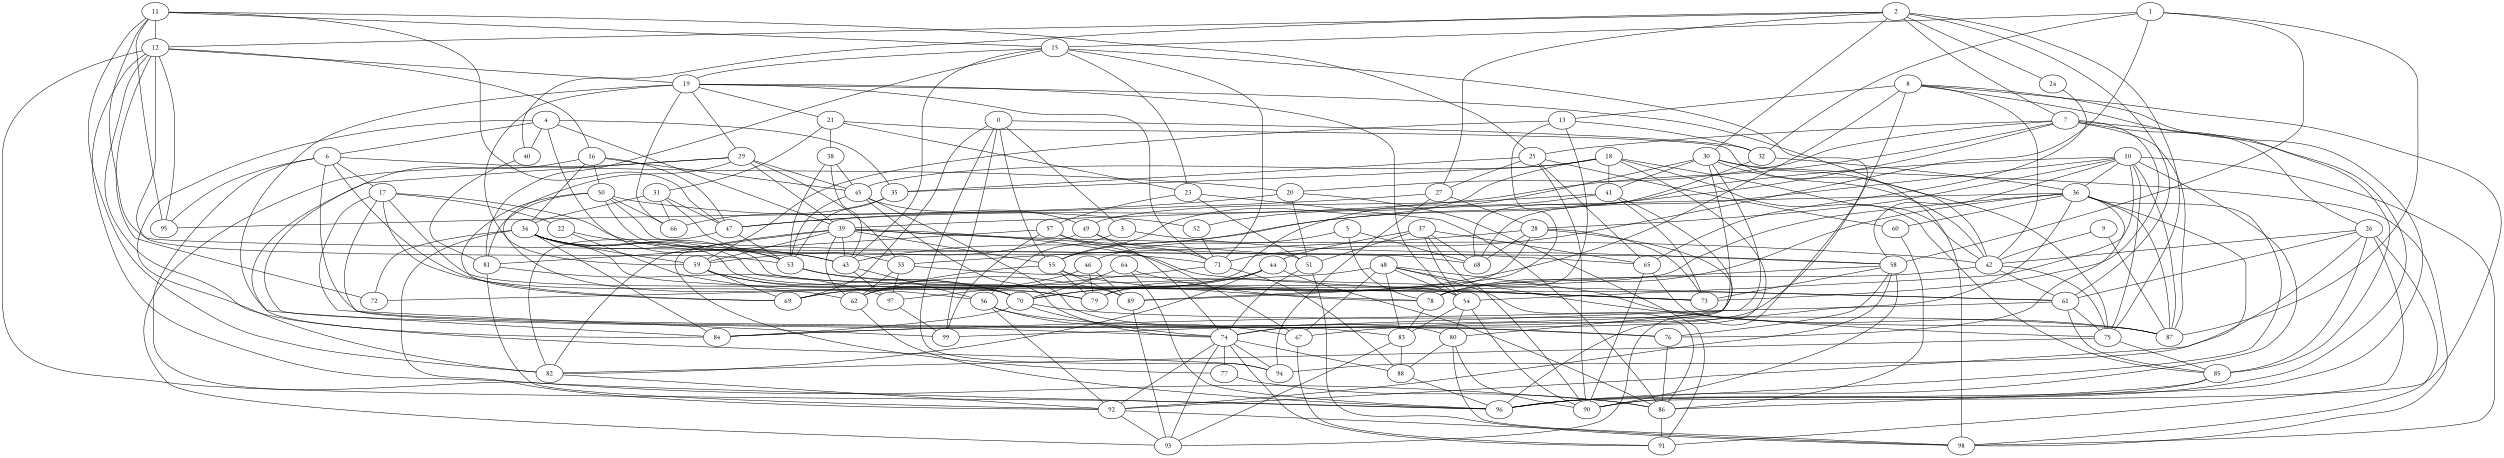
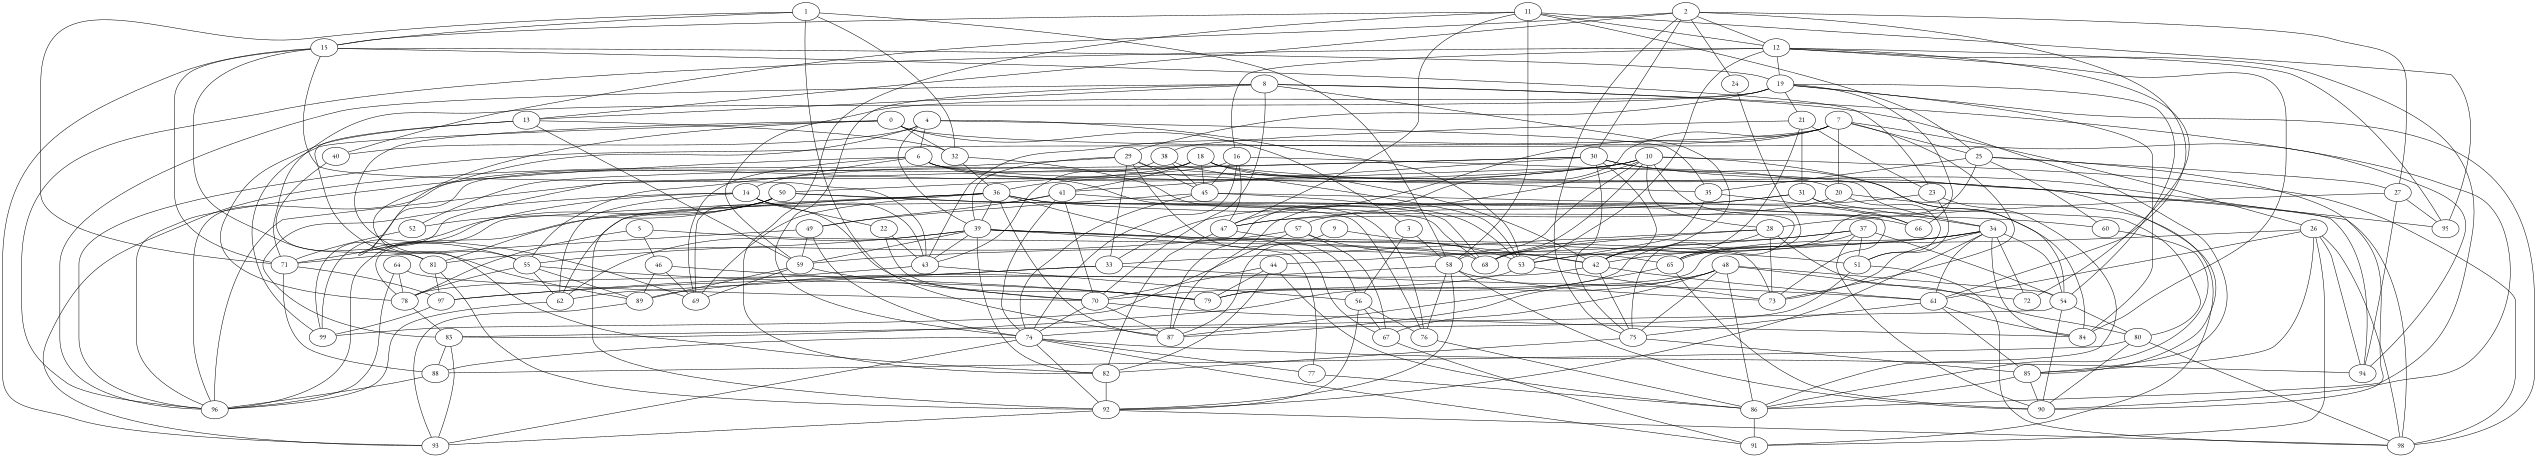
(1976, 71) -> (1134, 63)
(383, 193) -> (746, 193)
none -> (1078, 245)
